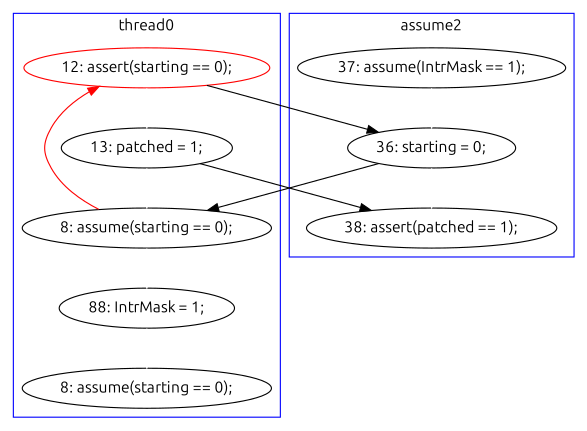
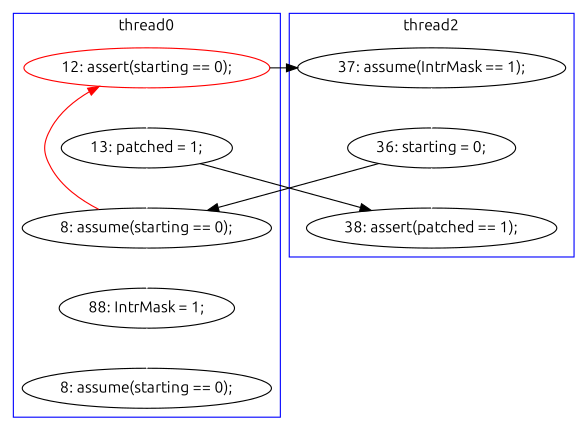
(432, 26) -> (432, 26)
(299, 111) -> (278, 68)
